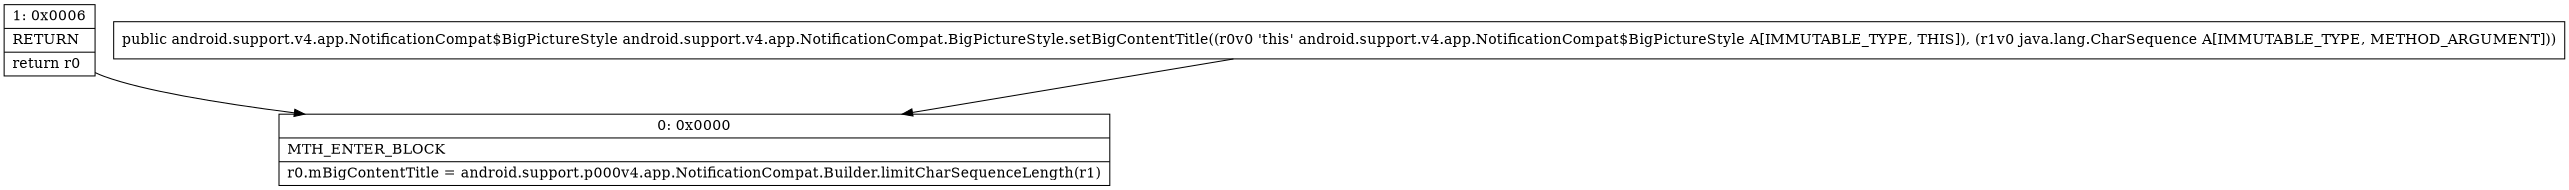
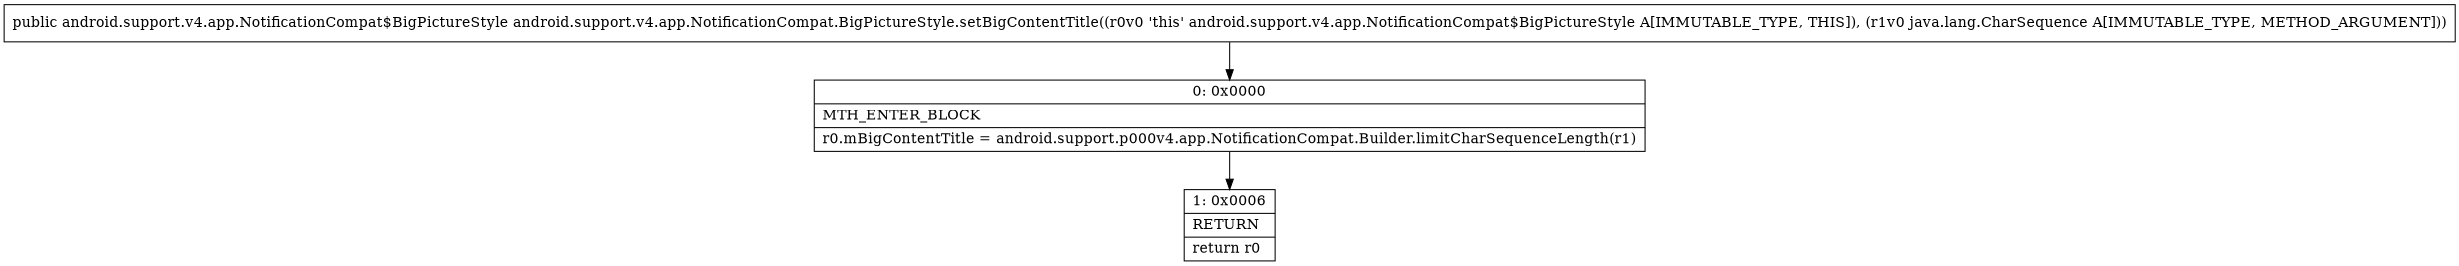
(194, 98) -> (1230, 165)
